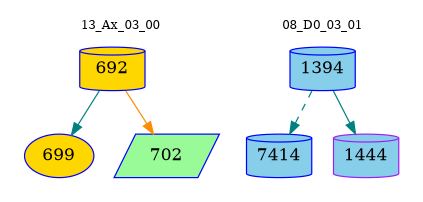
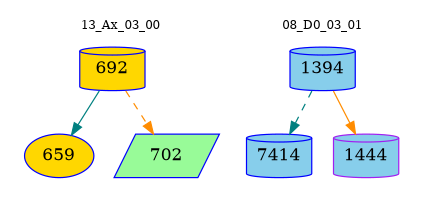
(136, 107) -> (136, 107)
(342, 107) -> (342, 107)
(59, 156) -> (59, 156)
